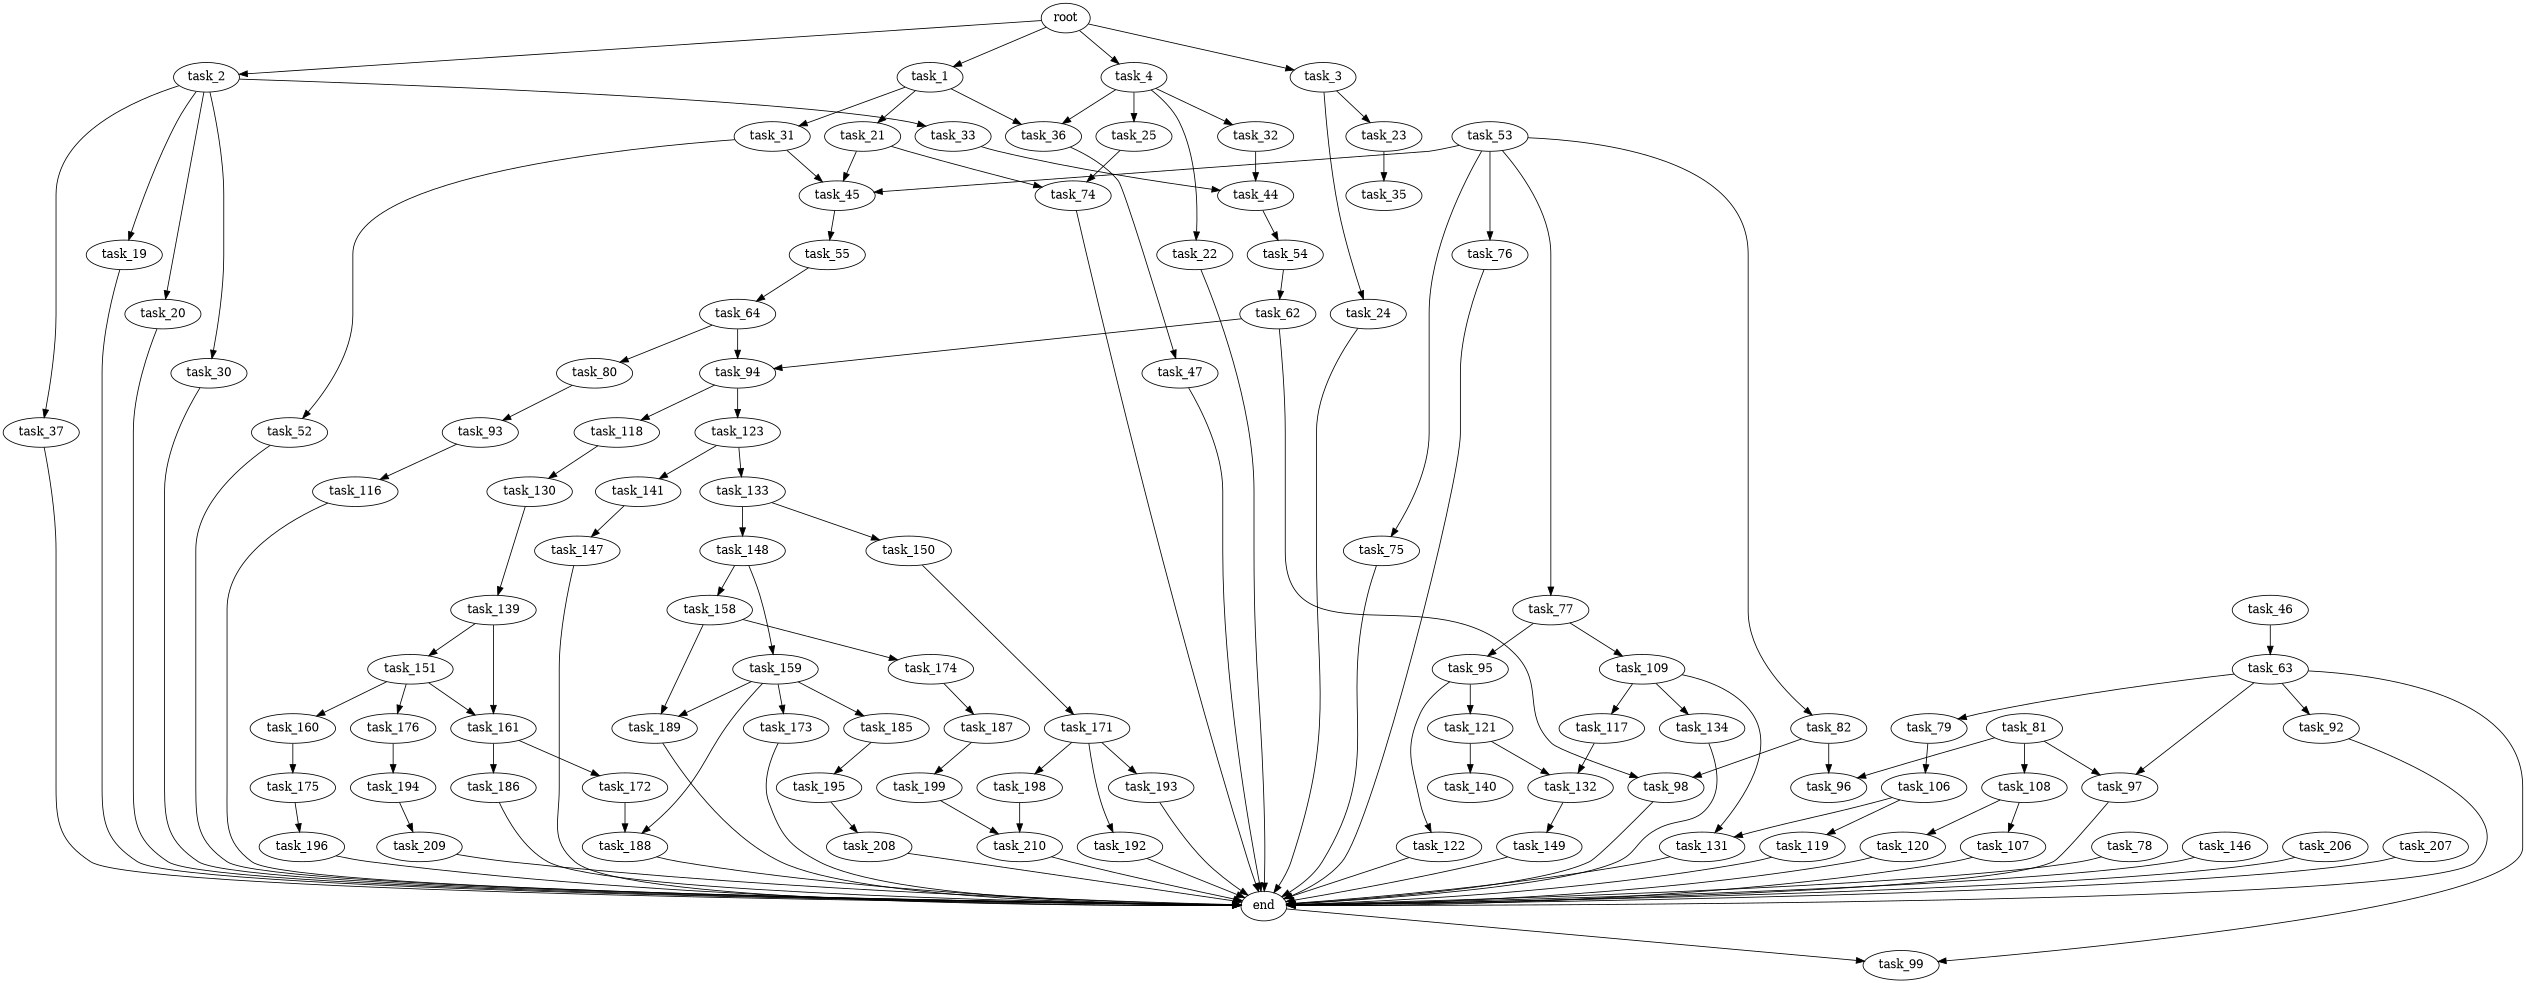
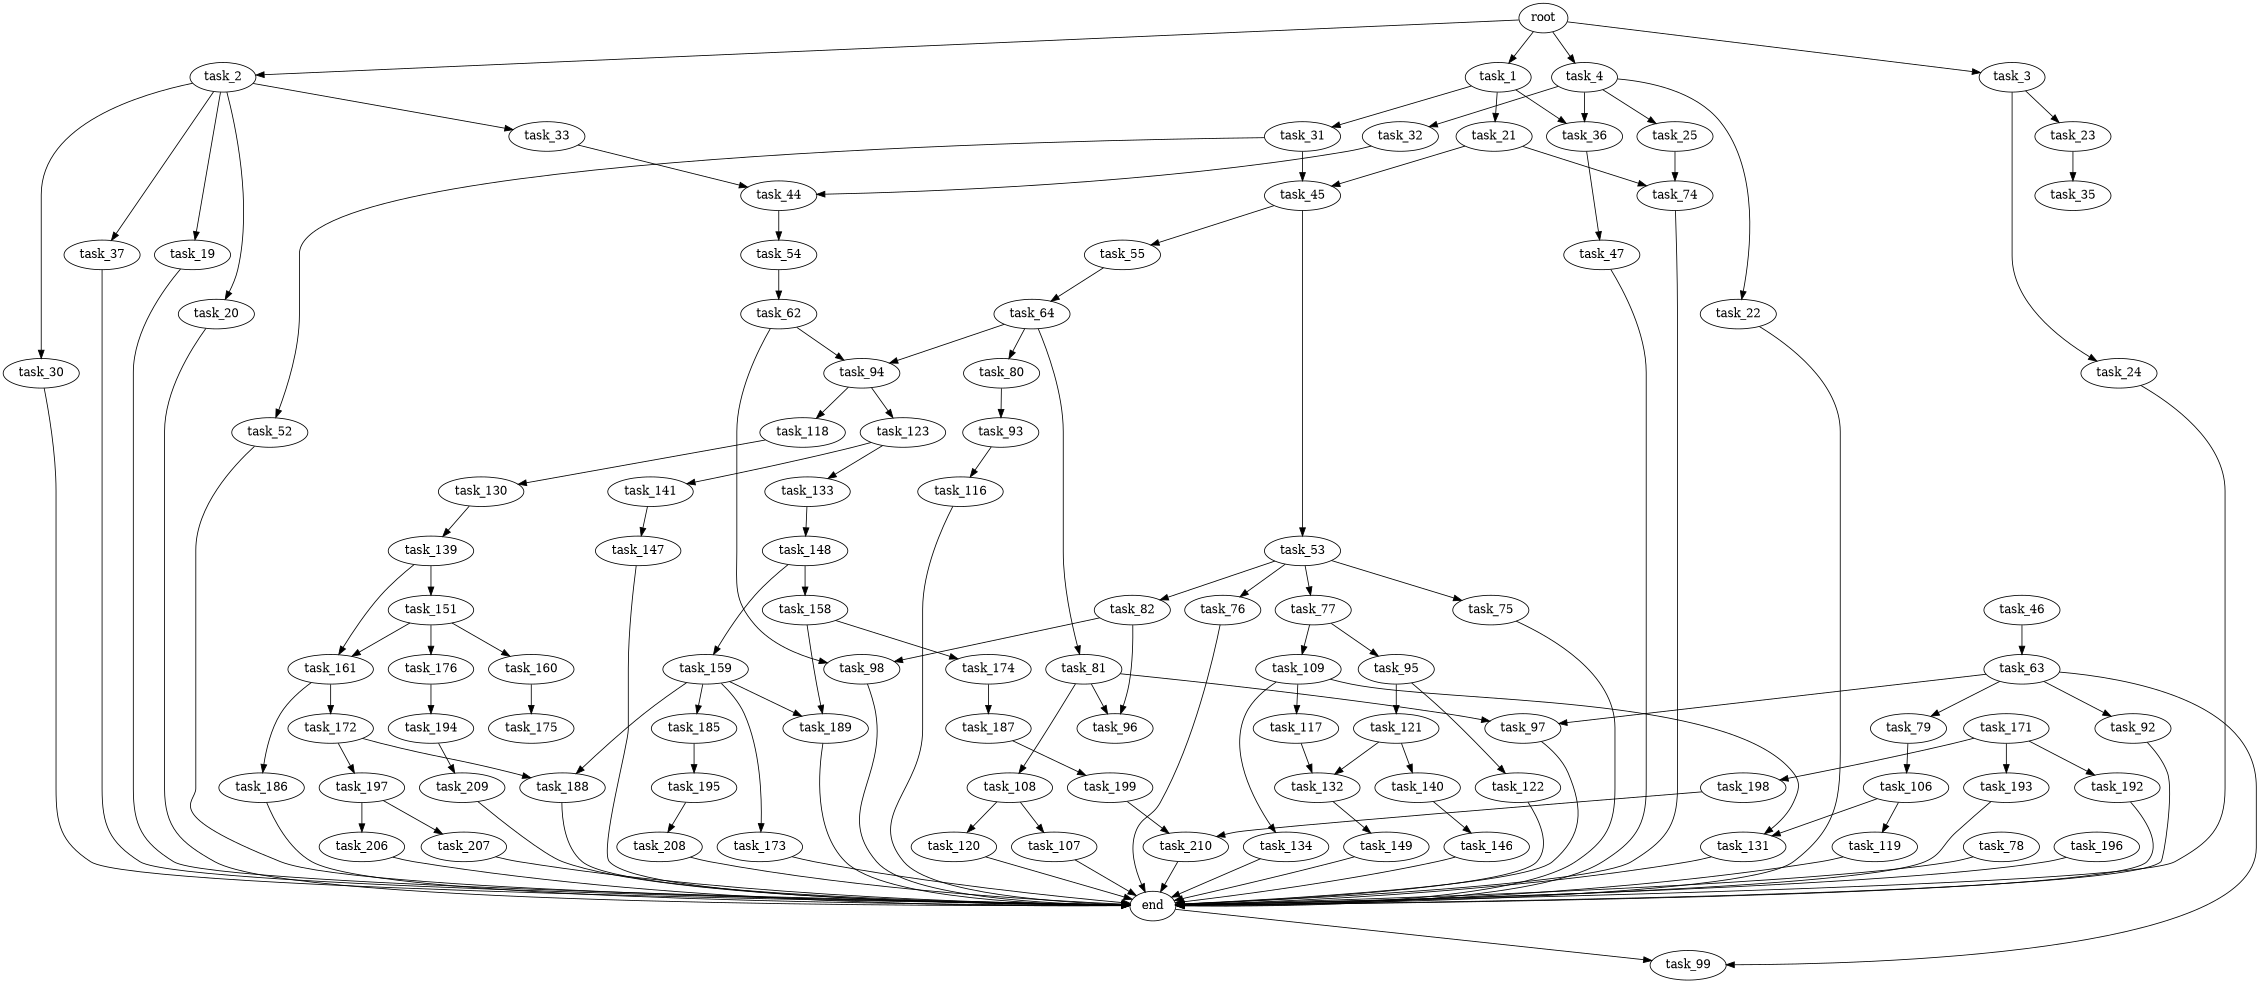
(1171, 170) -> (1302, 369)
none -> (1063, 486)
(909, 551) -> none
none -> (362, 788)
(297, 813) -> none
none -> (1453, 818)
